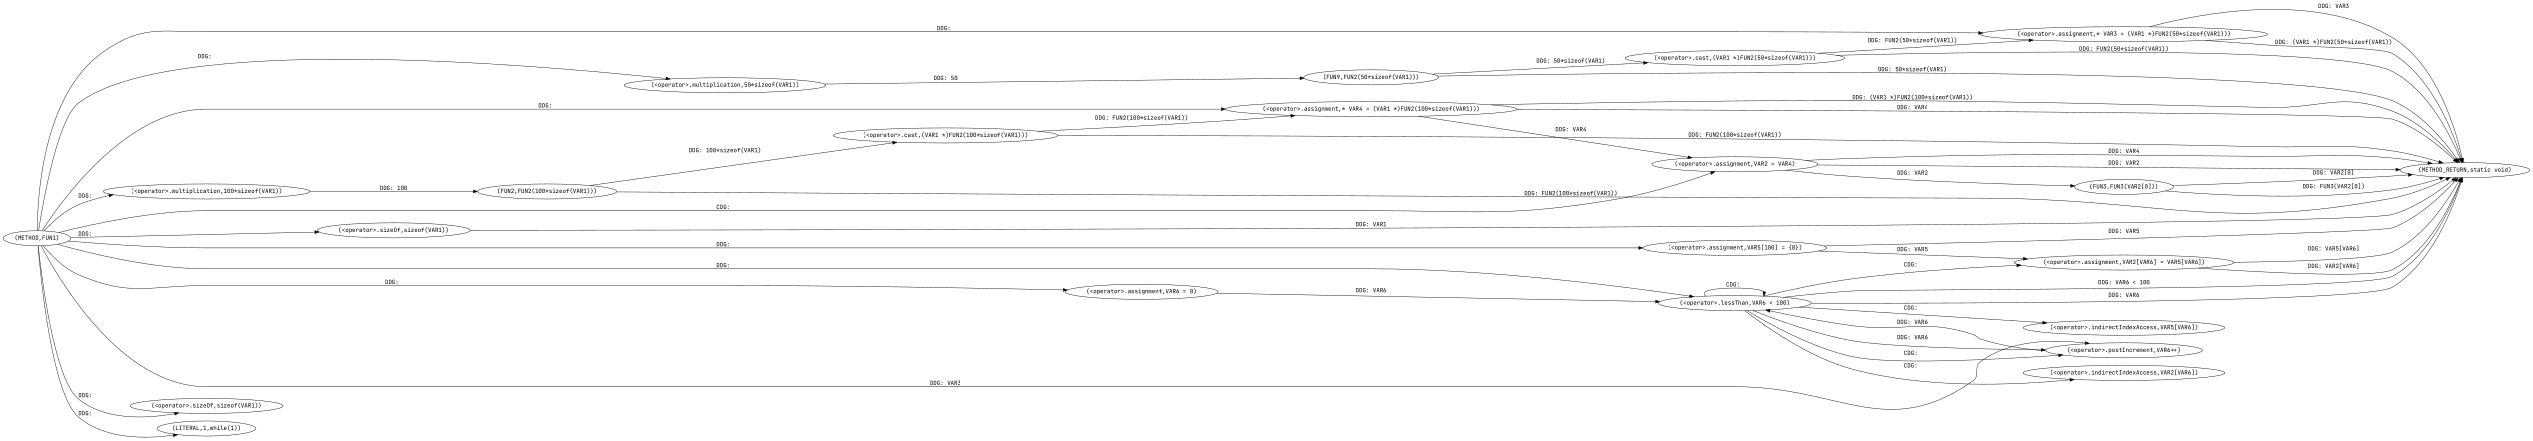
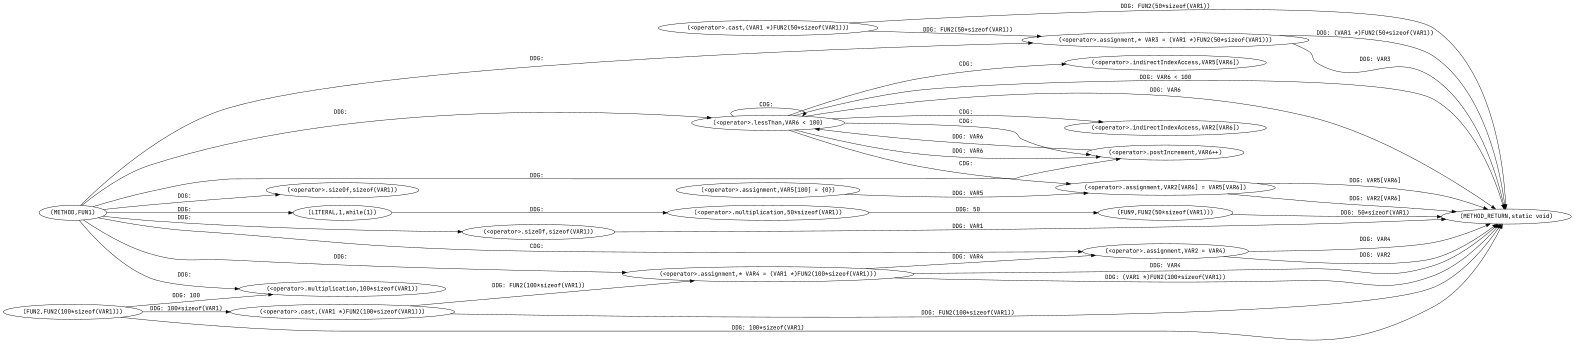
(302, 60) -> (528, 213)
(1538, 69) -> none
(2124, 187) -> none
(392, 191) -> (197, 301)
(1571, 194) -> (768, 328)
(2148, 238) -> none
(853, 248) -> none
(1142, 292) -> none
(946, 384) -> (539, 176)
